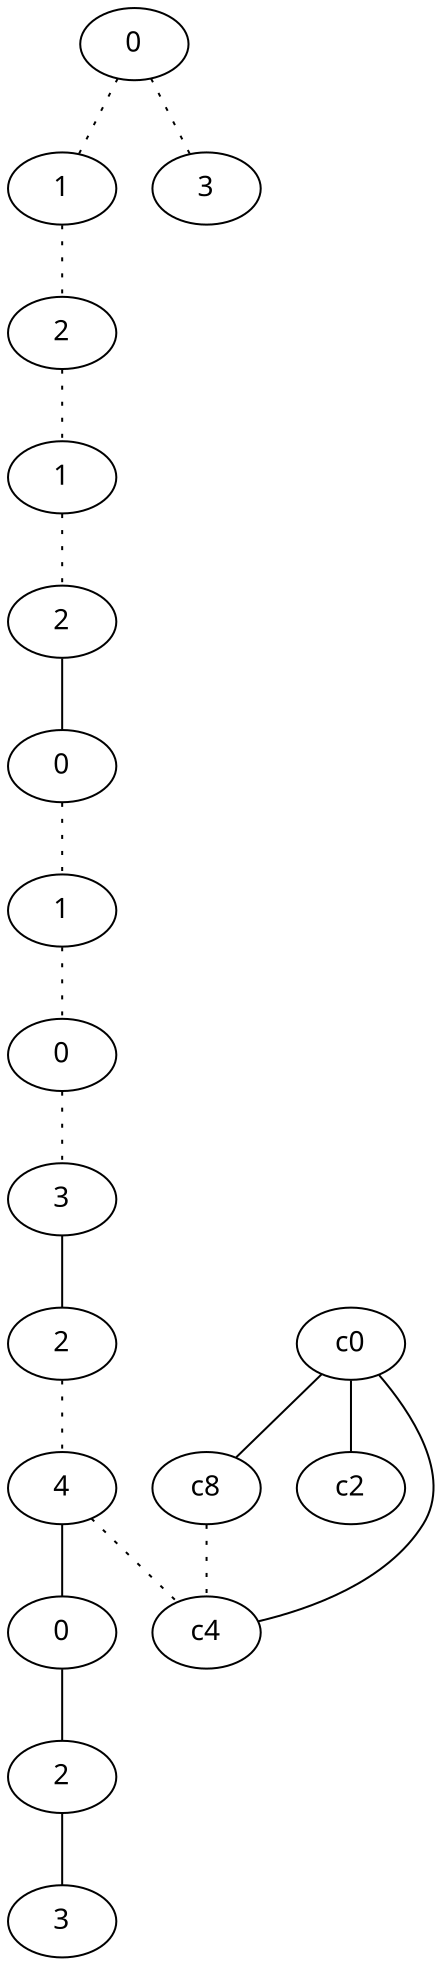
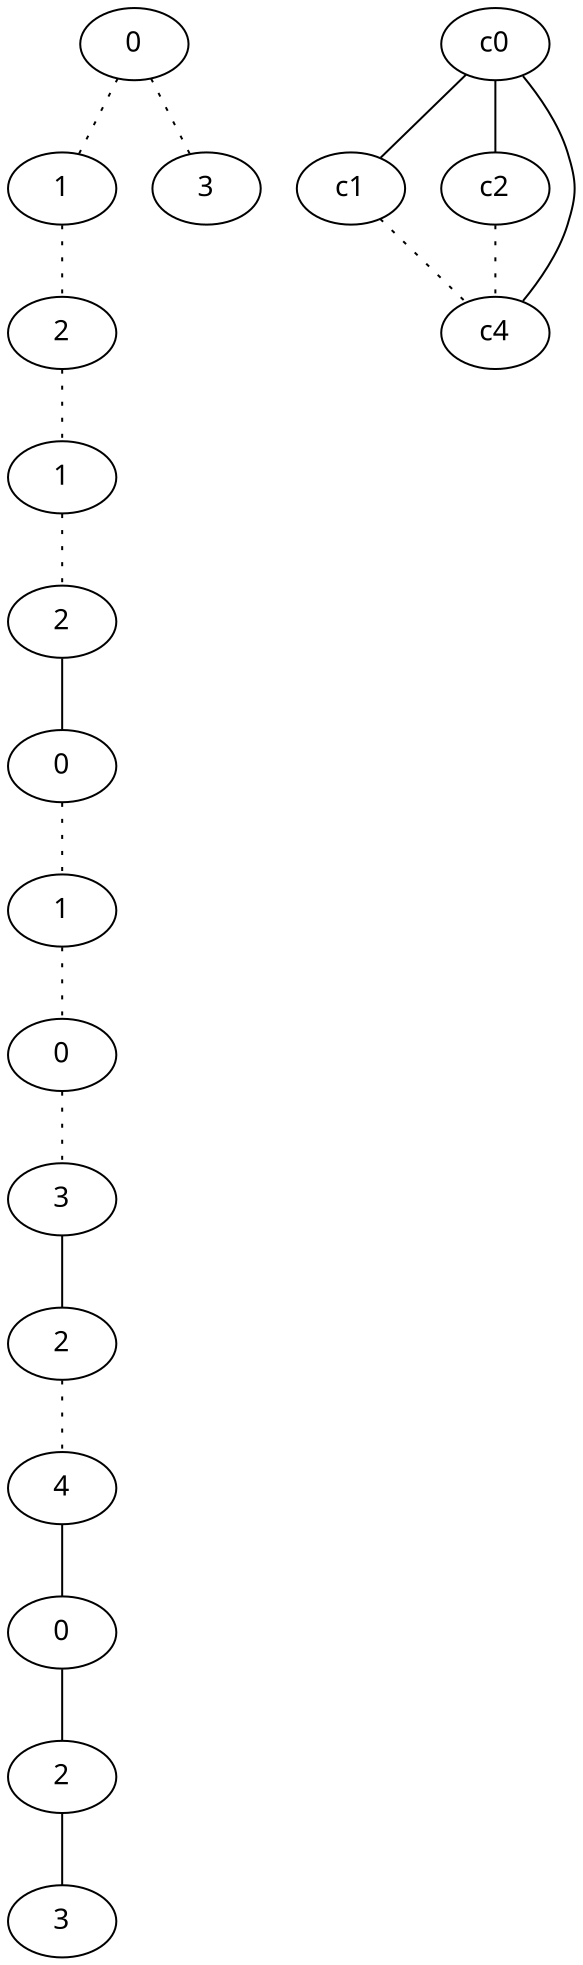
(207, 1488) -> (351, 189)
(134, 1560) -> (495, 261)
